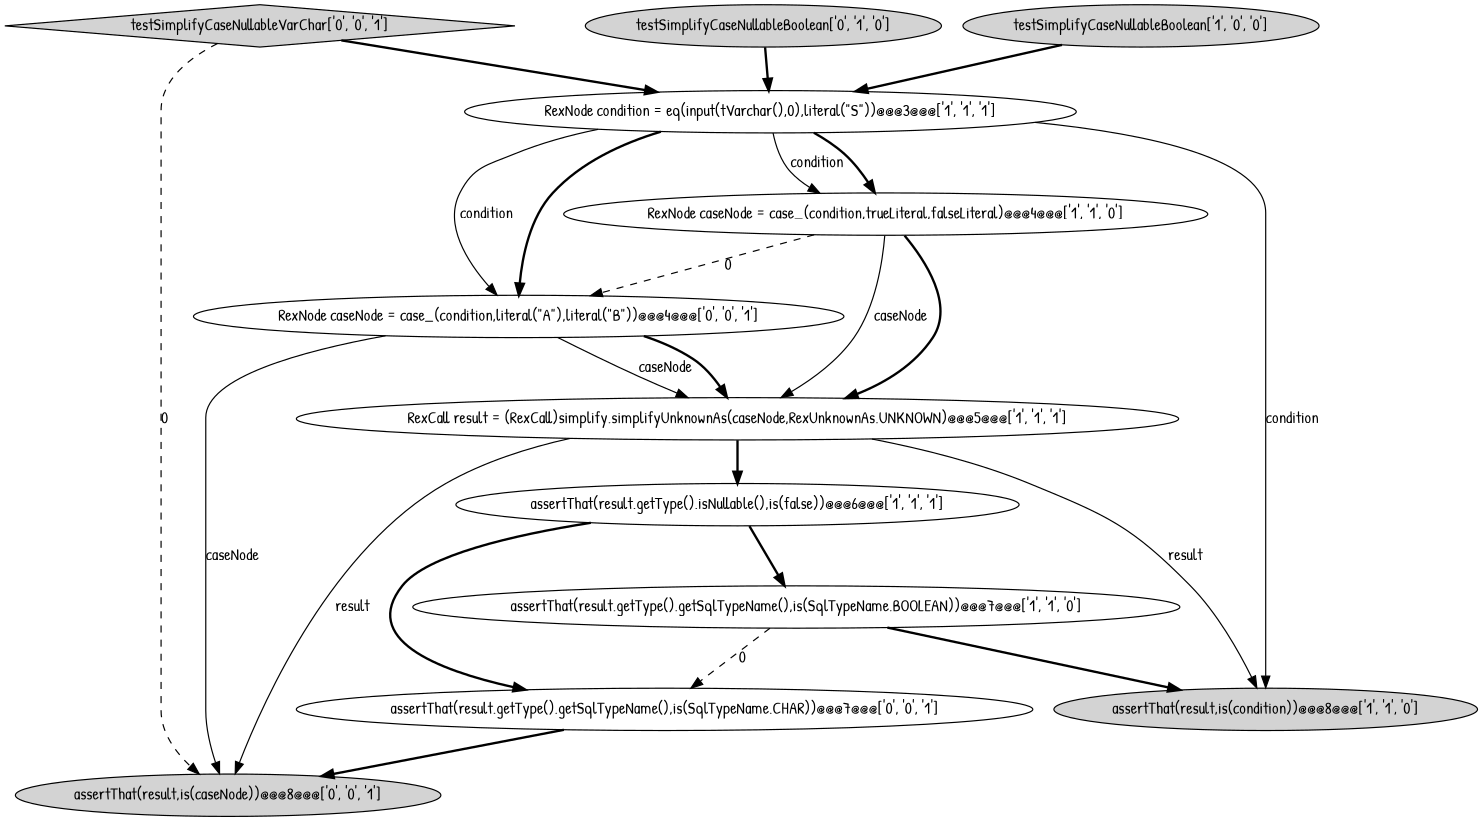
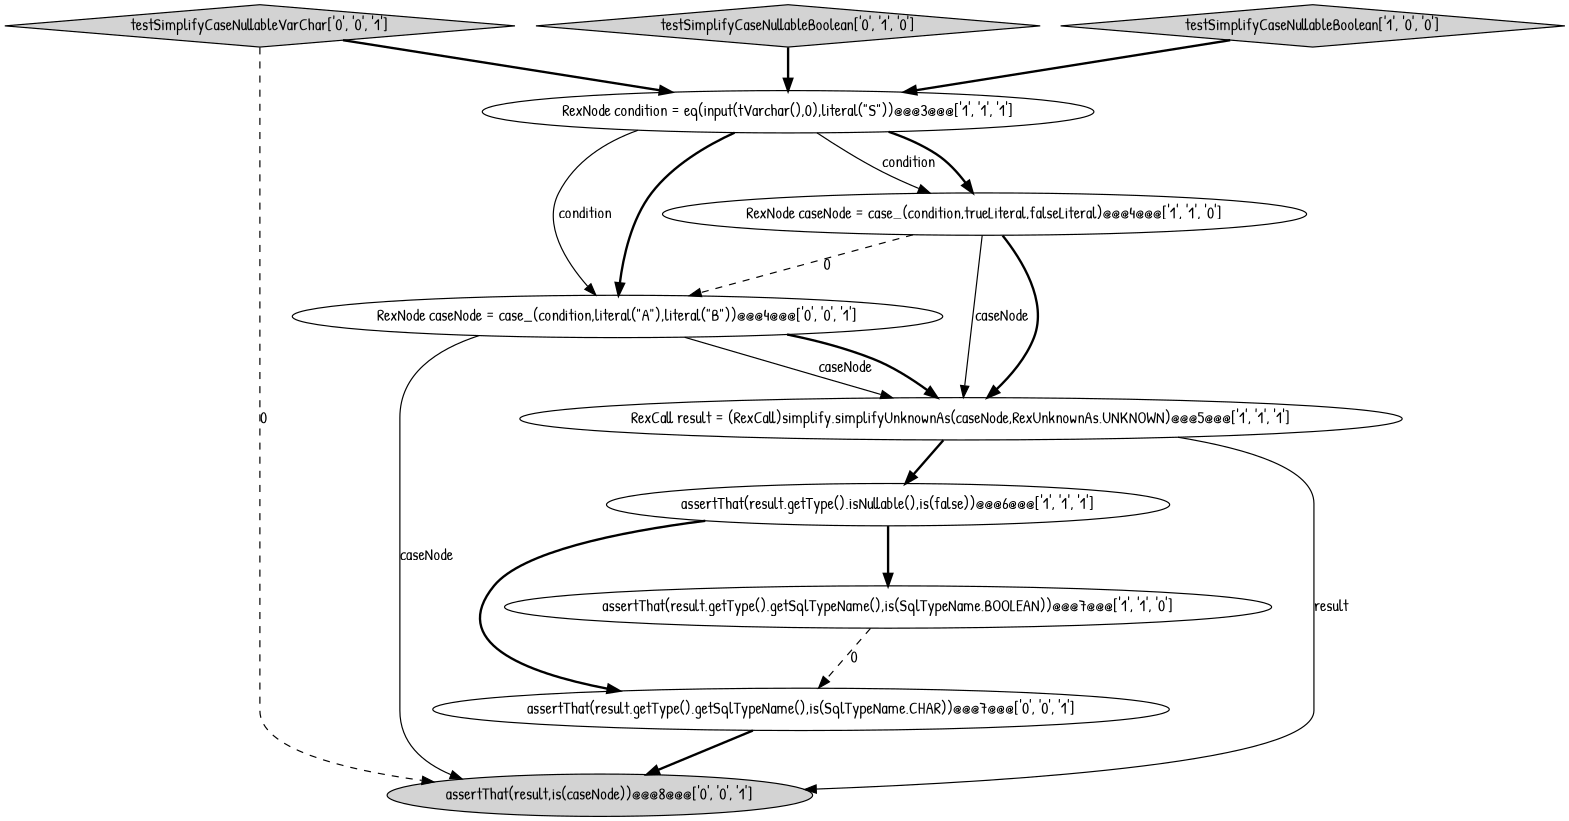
(763, 26) -> (788, 26)
(1141, 26) -> (1313, 26)
(1266, 709) -> none
